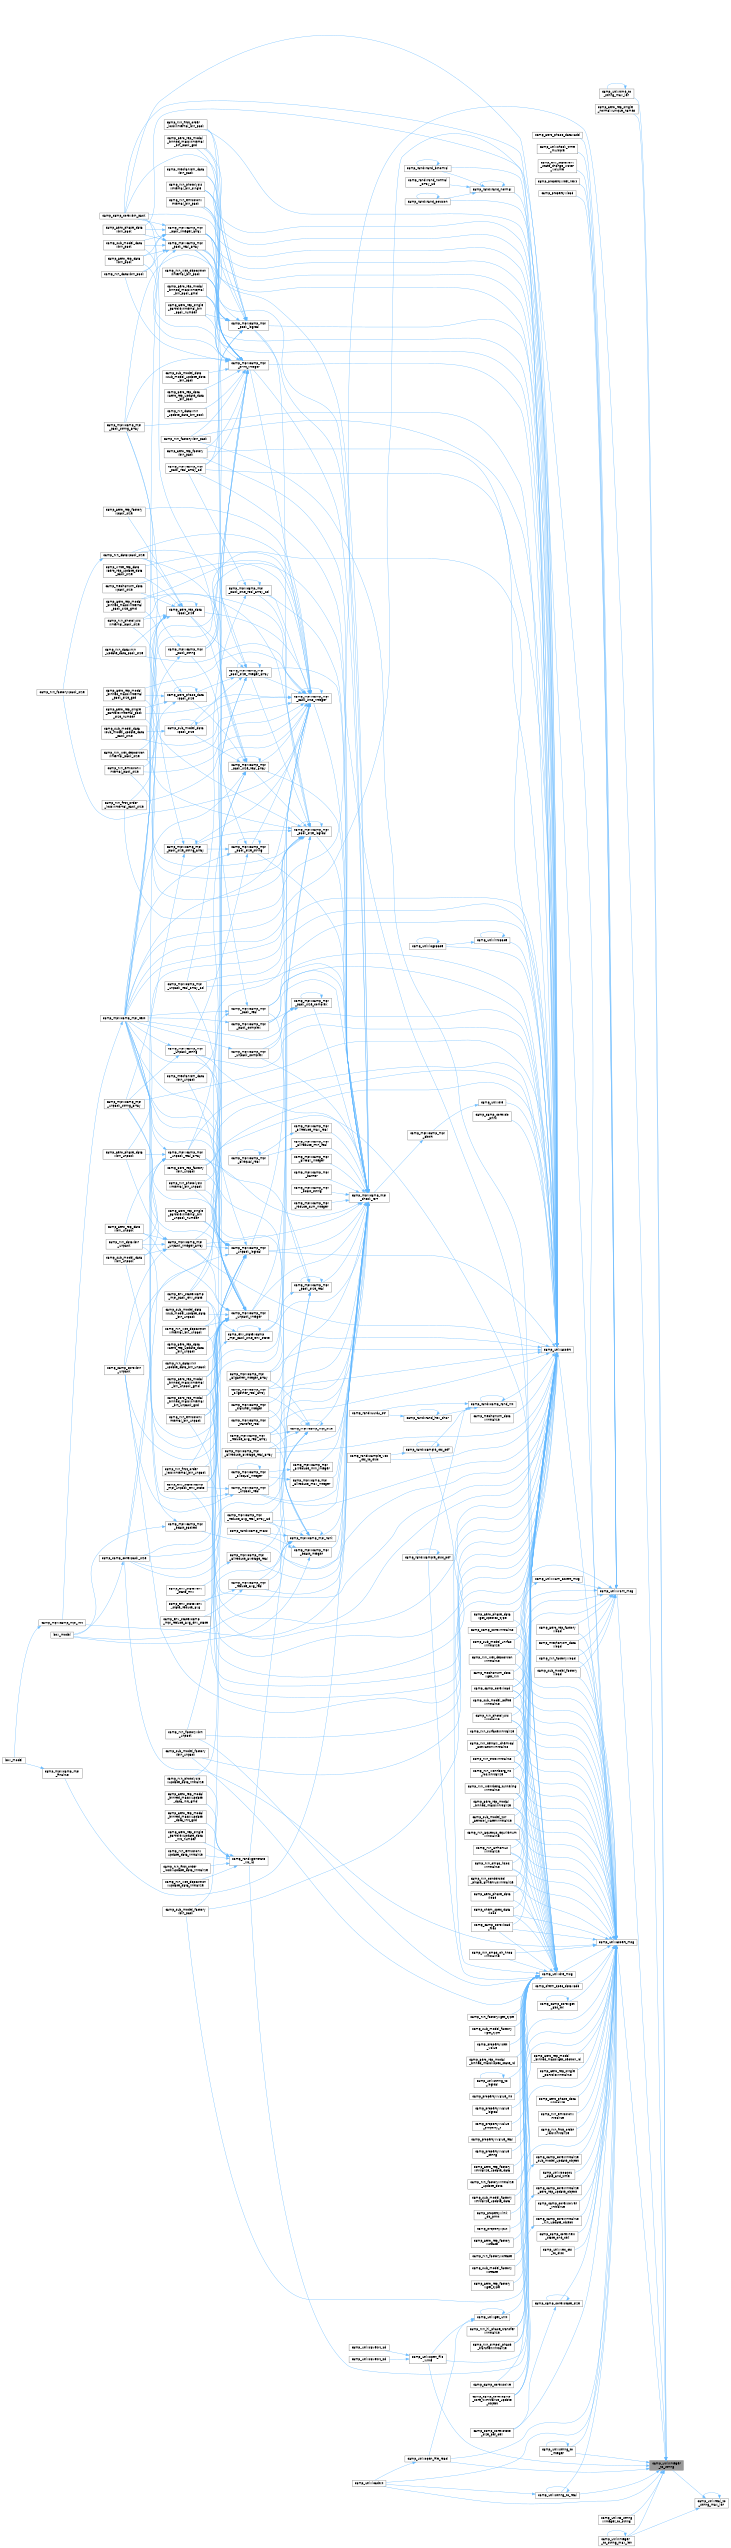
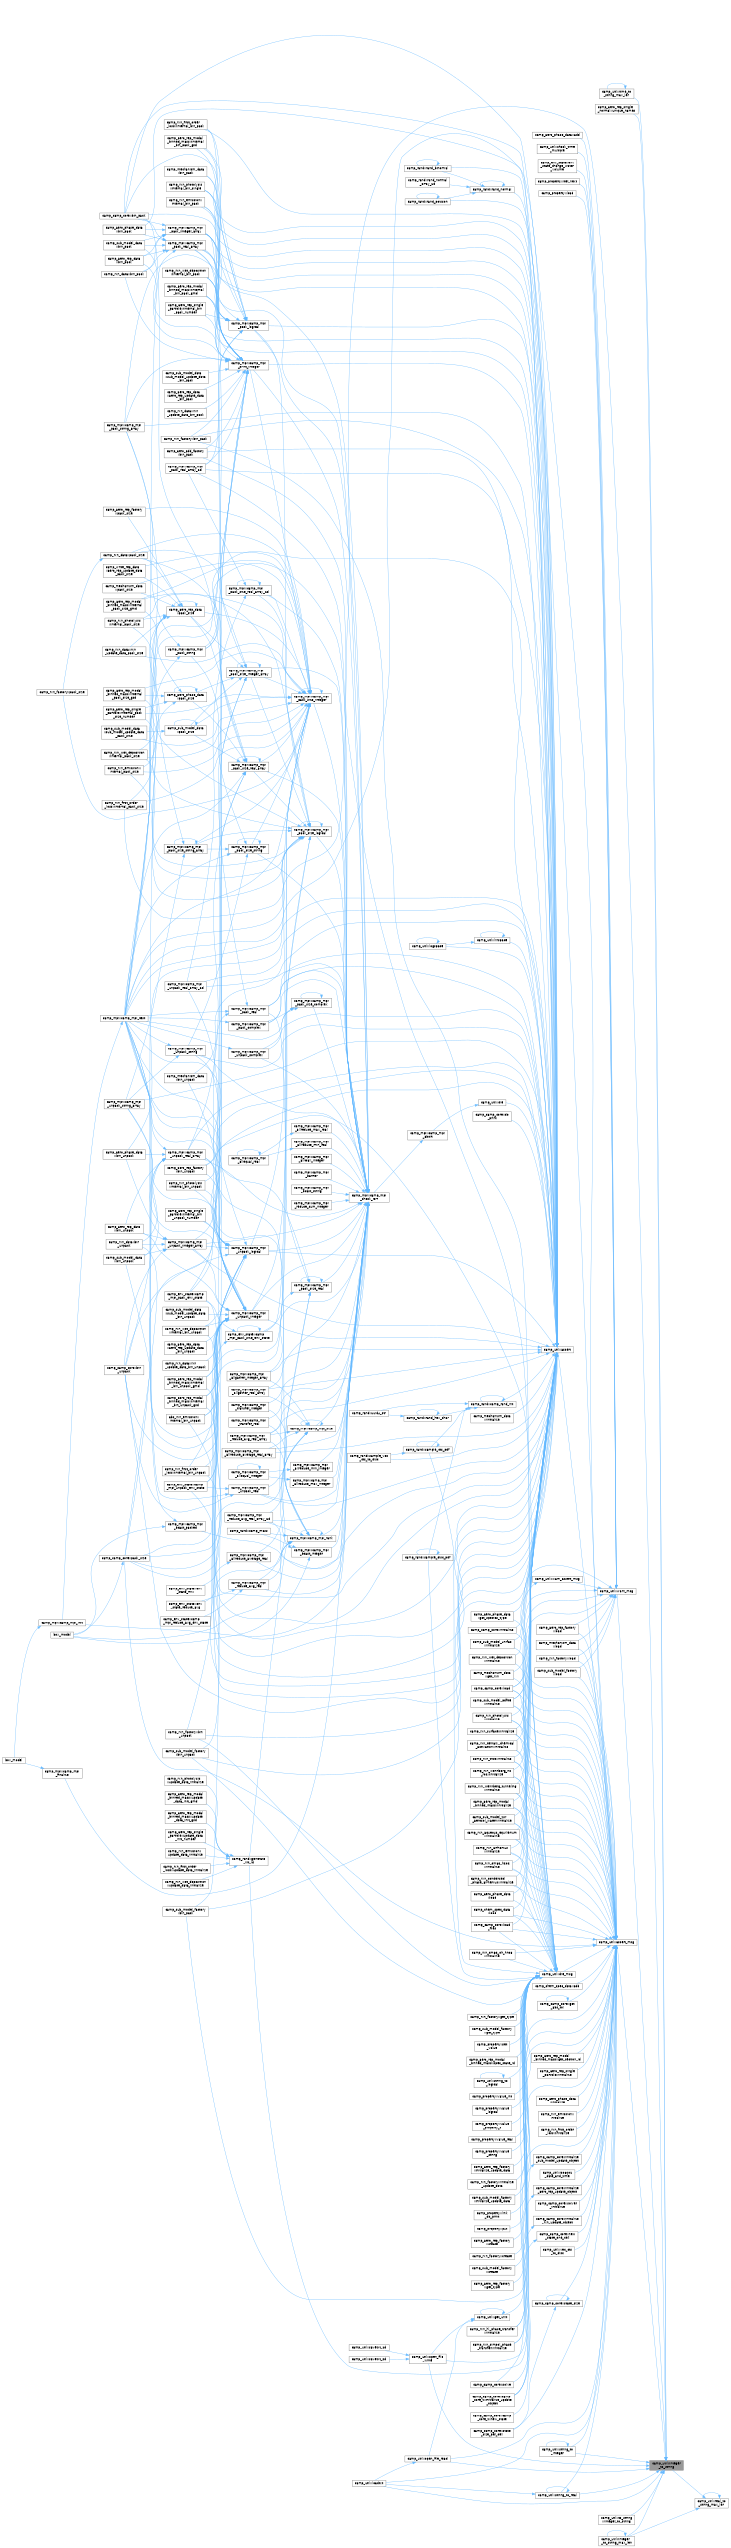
(186, 453) -> (186, 453)
none -> (147, 1278)
(186, 1419) -> (186, 1419)
(211, 1445) -> (215, 1535)
none -> (492, 2418)
